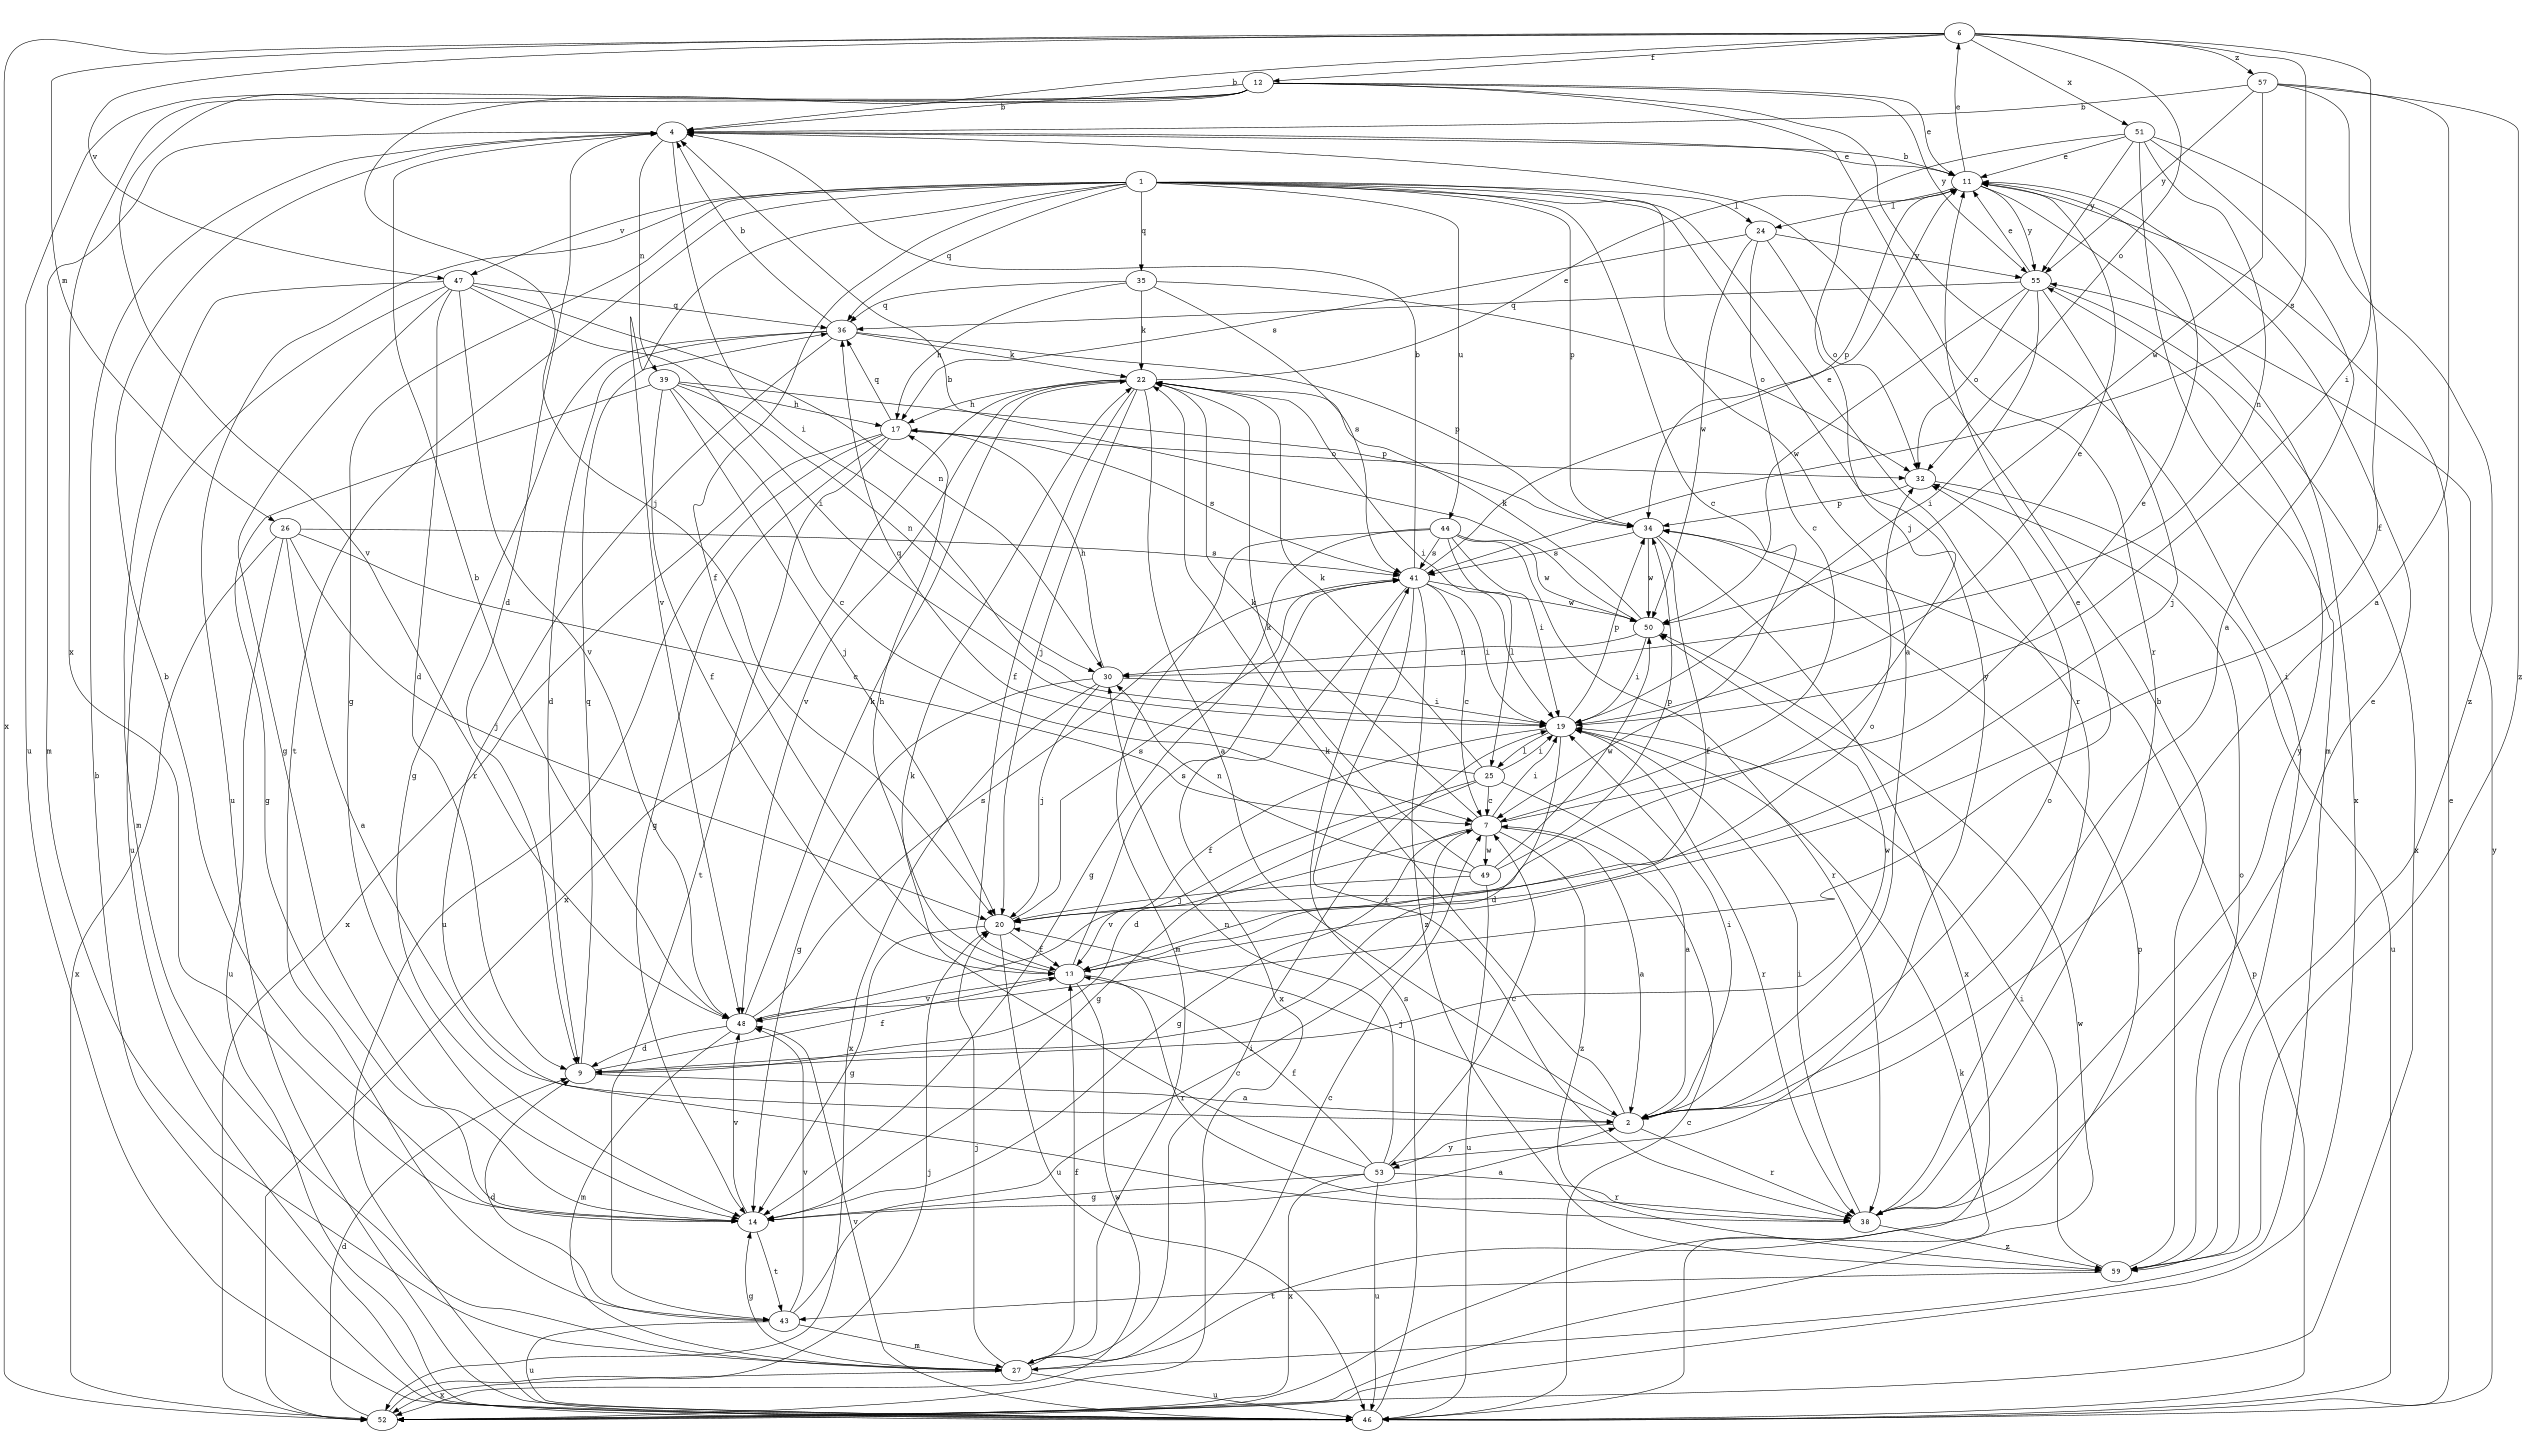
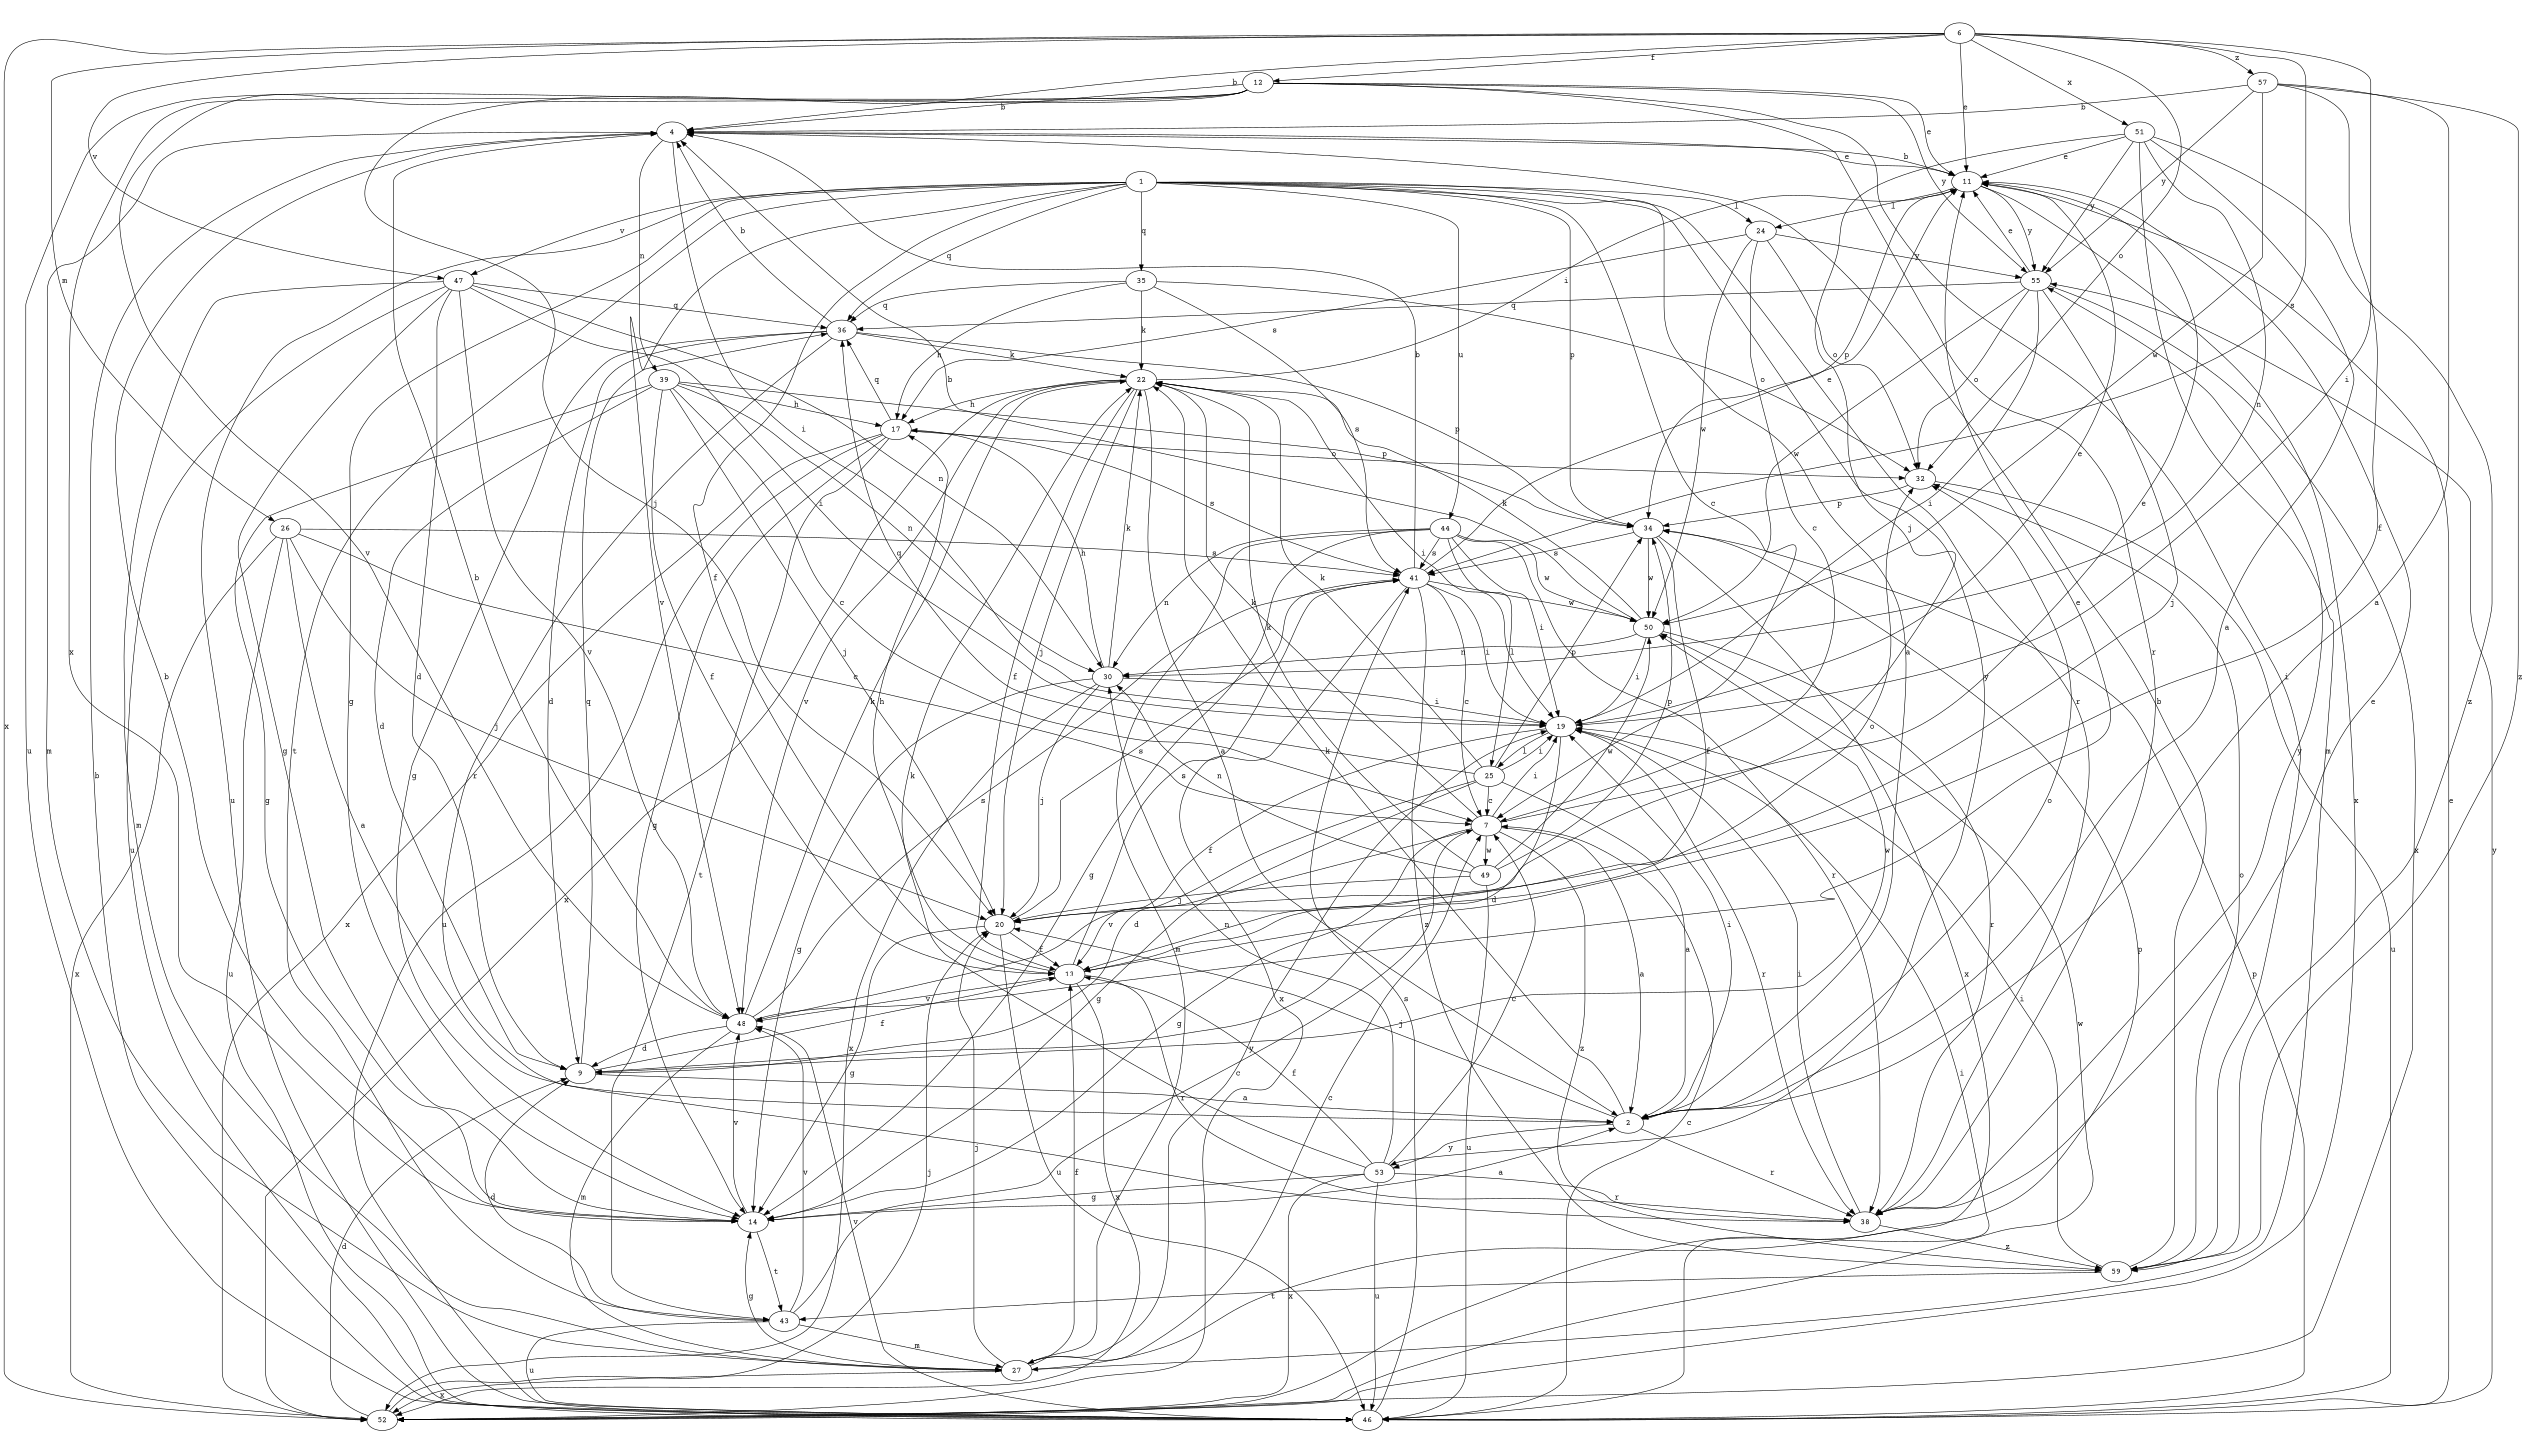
(1955, 107) -> (1963, 105)
(1566, 281) -> (1566, 281)
none -> (1124, 531)
none -> (1257, 541)
(510, 579) -> (375, 688)
(1611, 633) -> (1560, 666)
(1468, 950) -> (1980, 845)
(1252, 1049) -> (1252, 1049)
(1962, 1073) -> (1962, 1073)
(1118, 1197) -> (1118, 1197)
(1189, 1395) -> none
